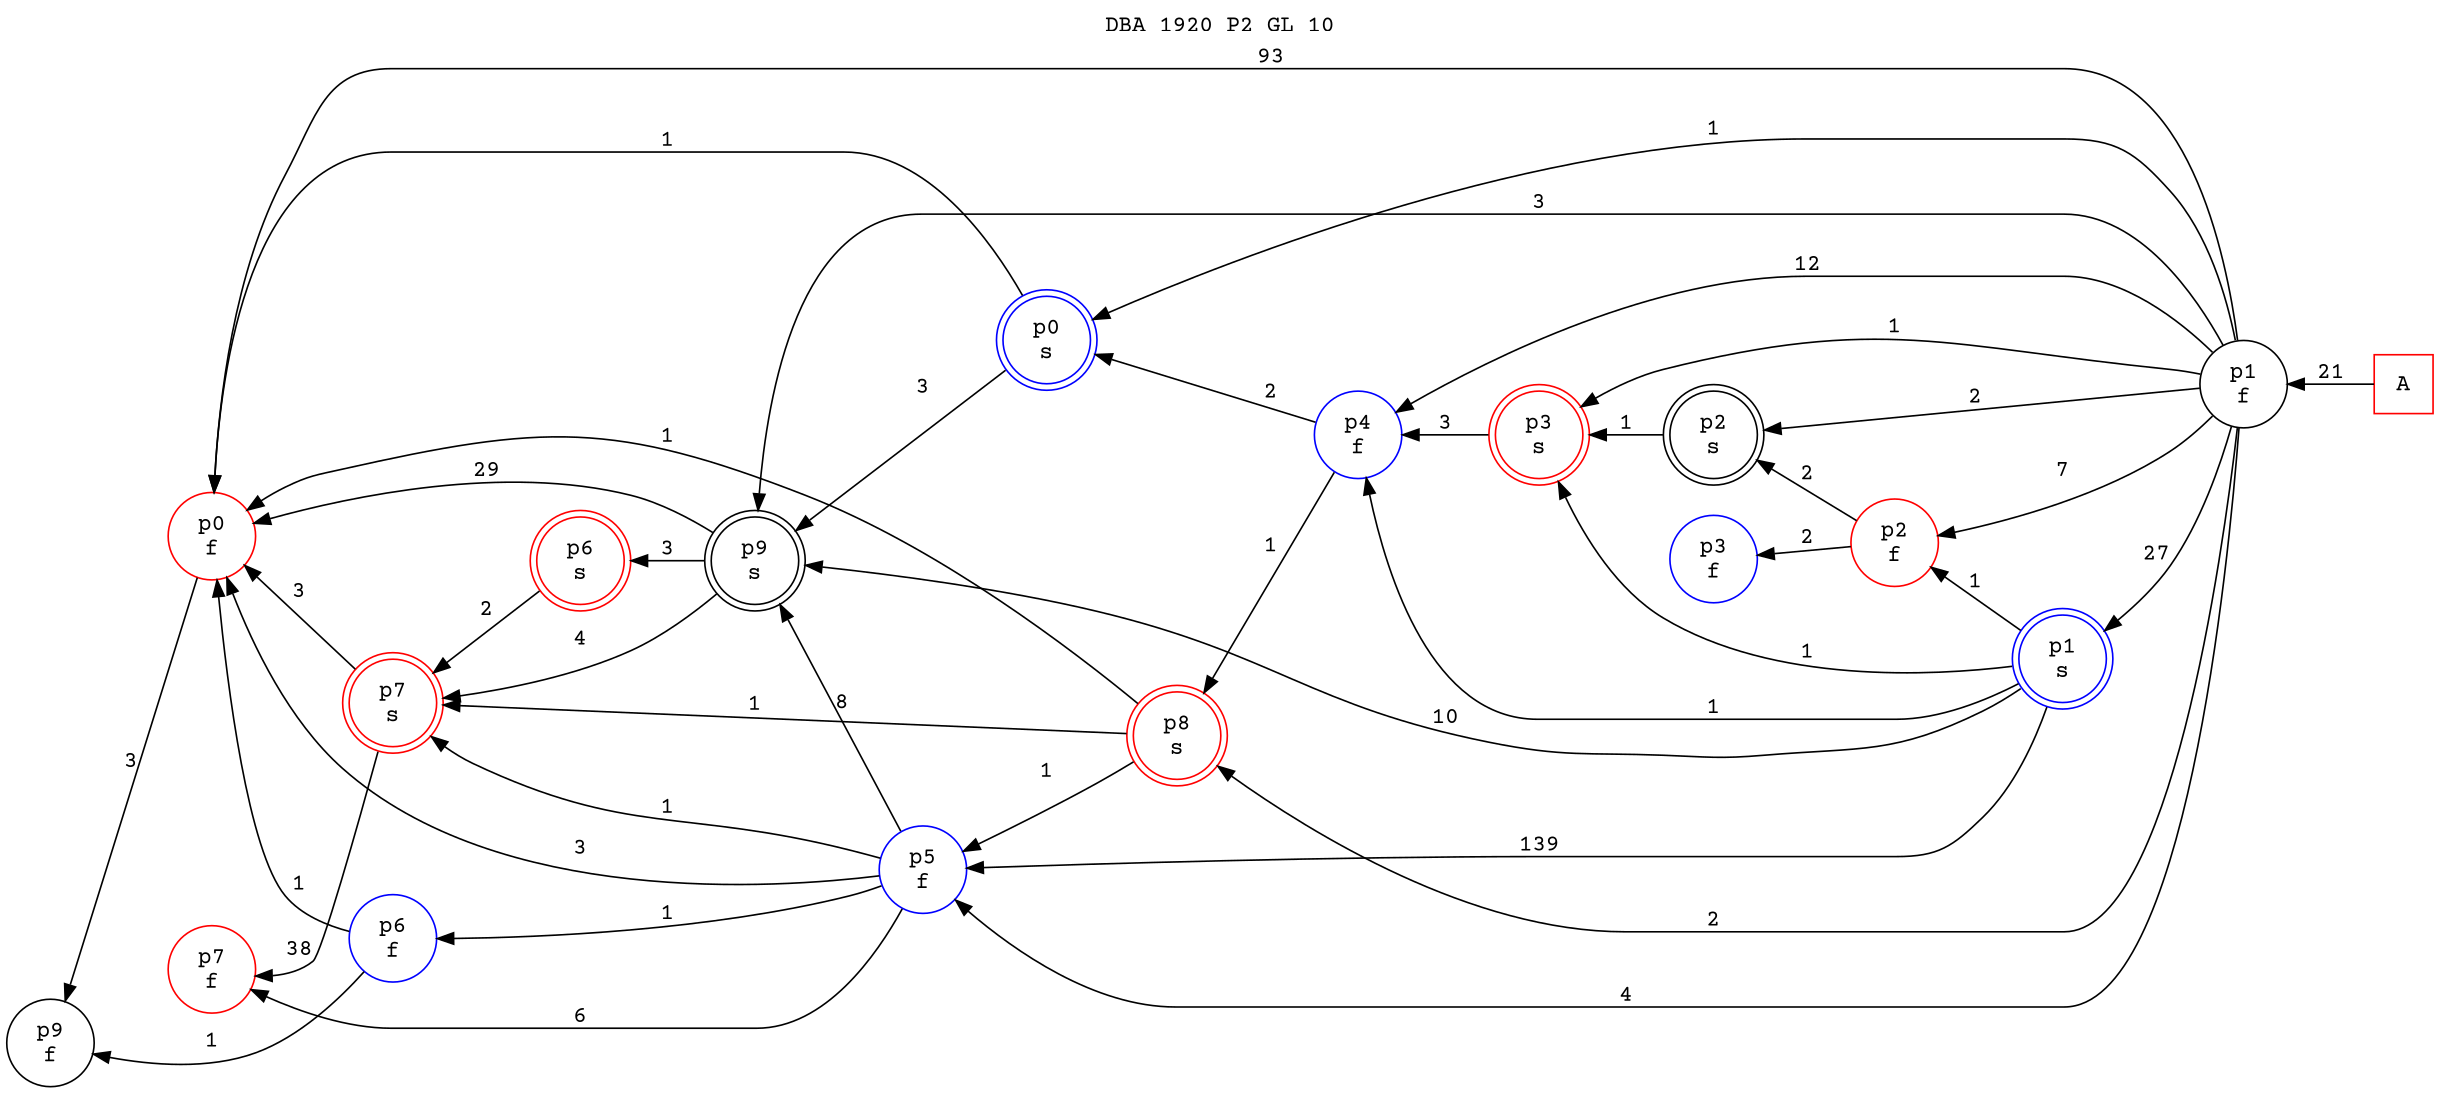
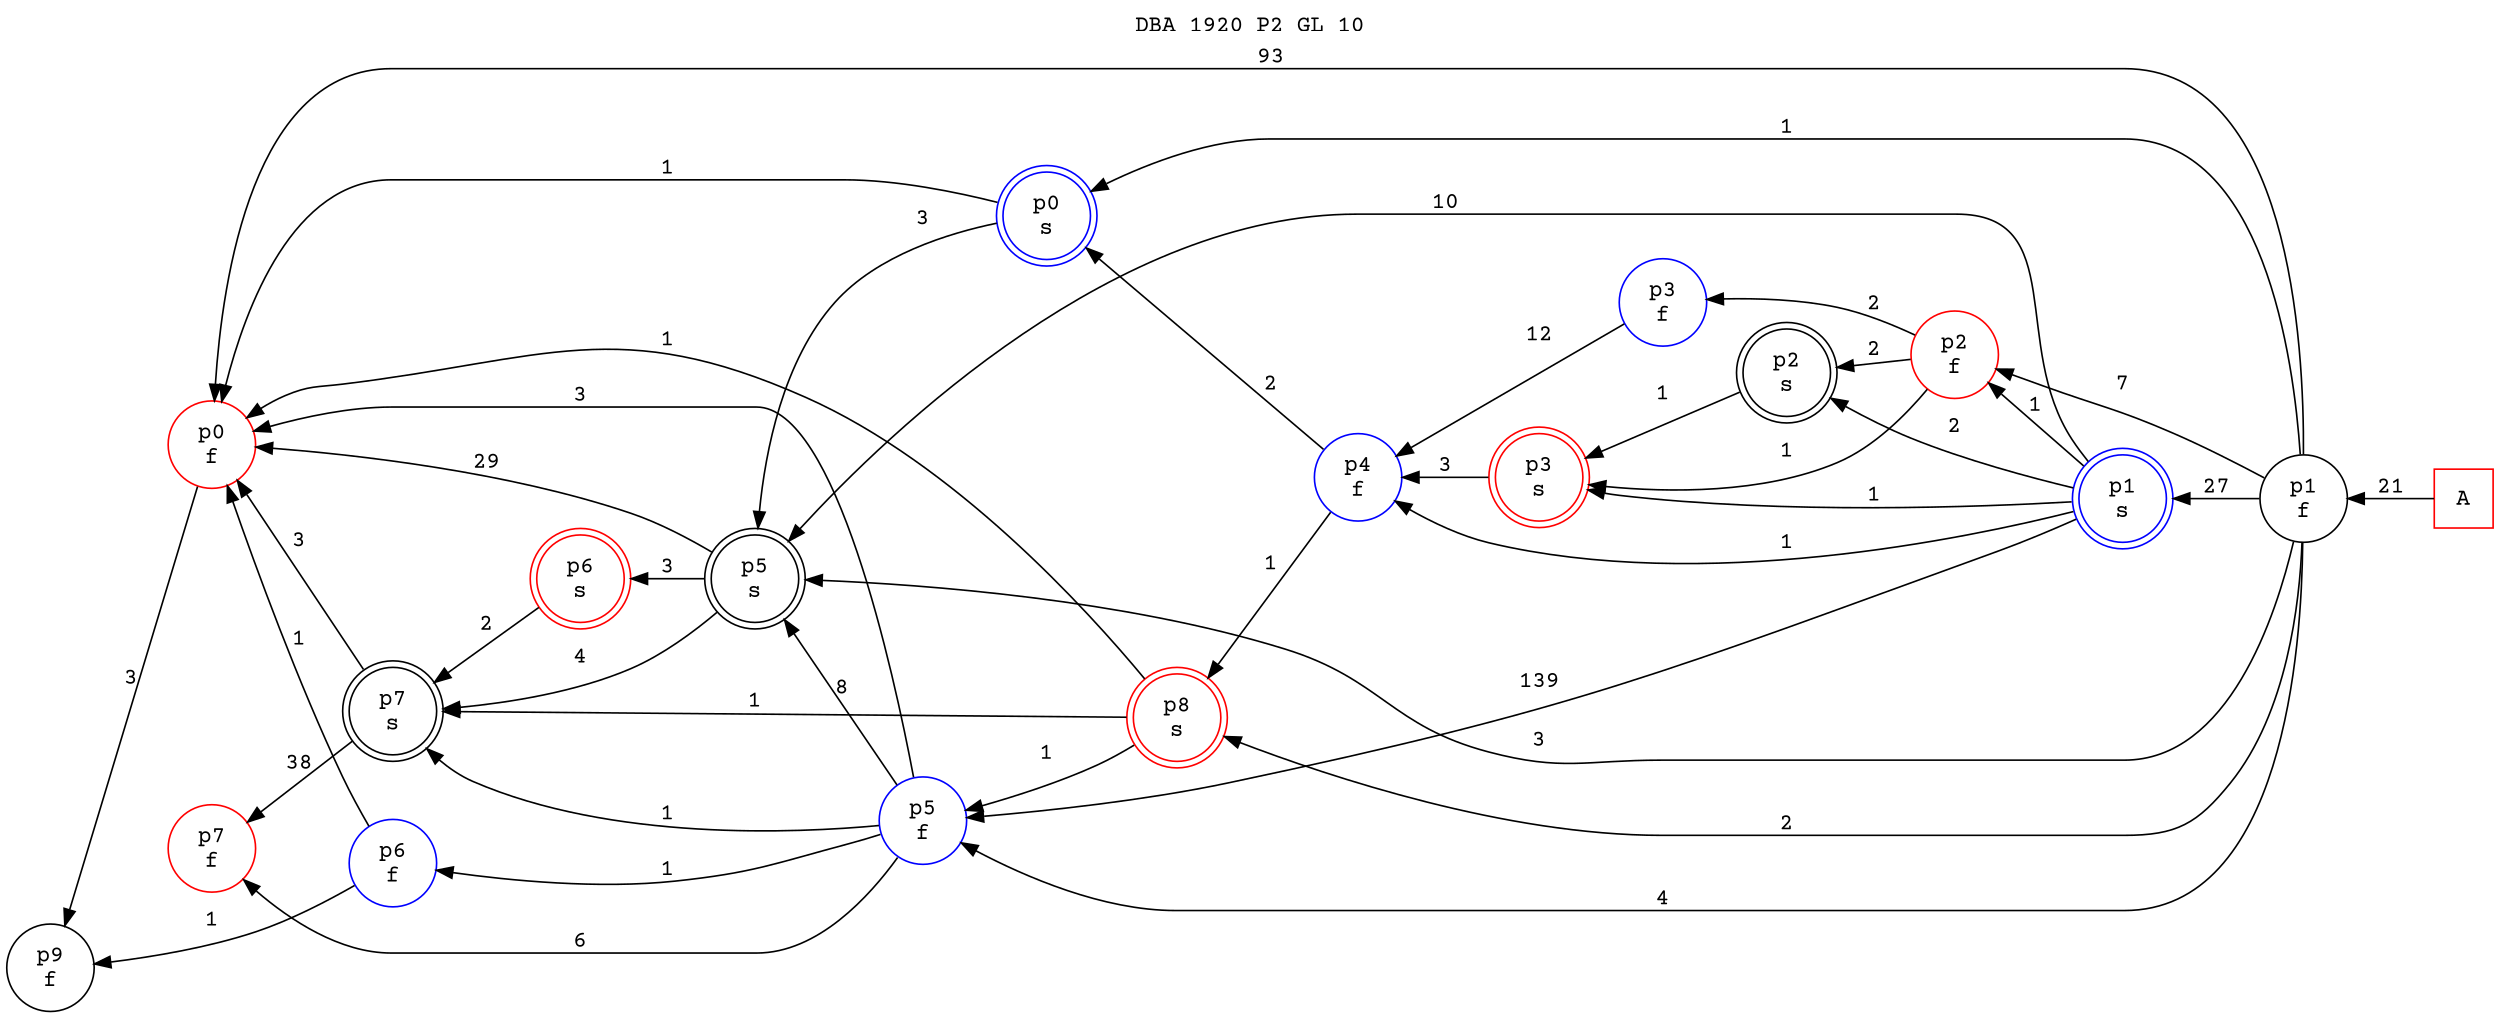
(1811, 276) -> (1518, 386)
(1895, 340) -> (1781, 480)
(1991, 408) -> (1957, 455)
(755, 561) -> (755, 579)
(393, 703) -> (393, 711)
